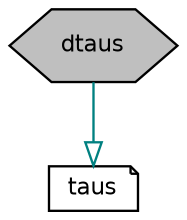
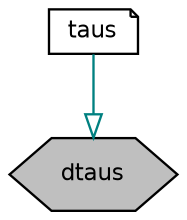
(93, 112) -> (93, 84)
